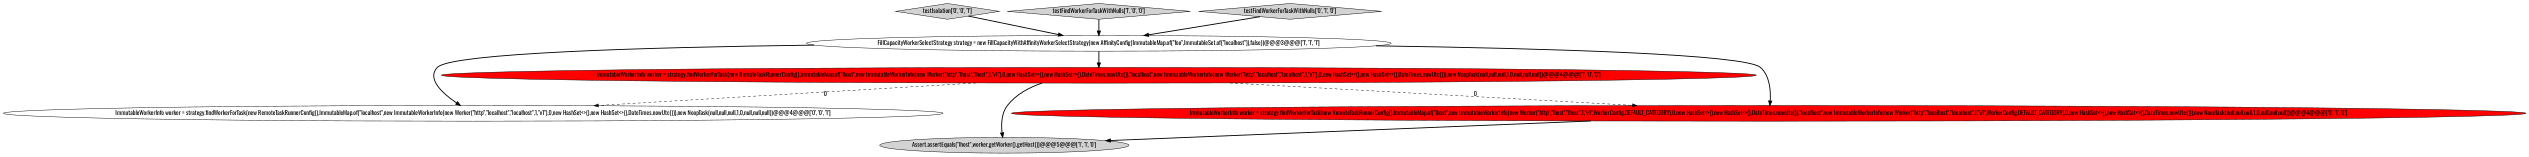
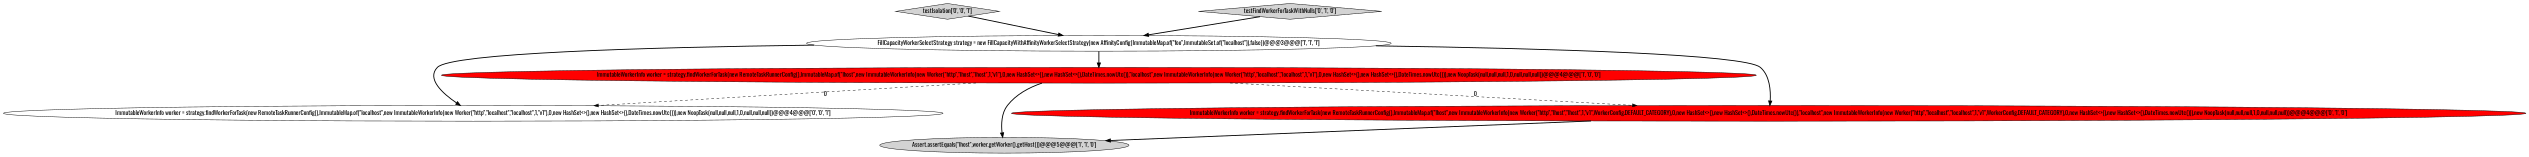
(1099, 11) -> none
